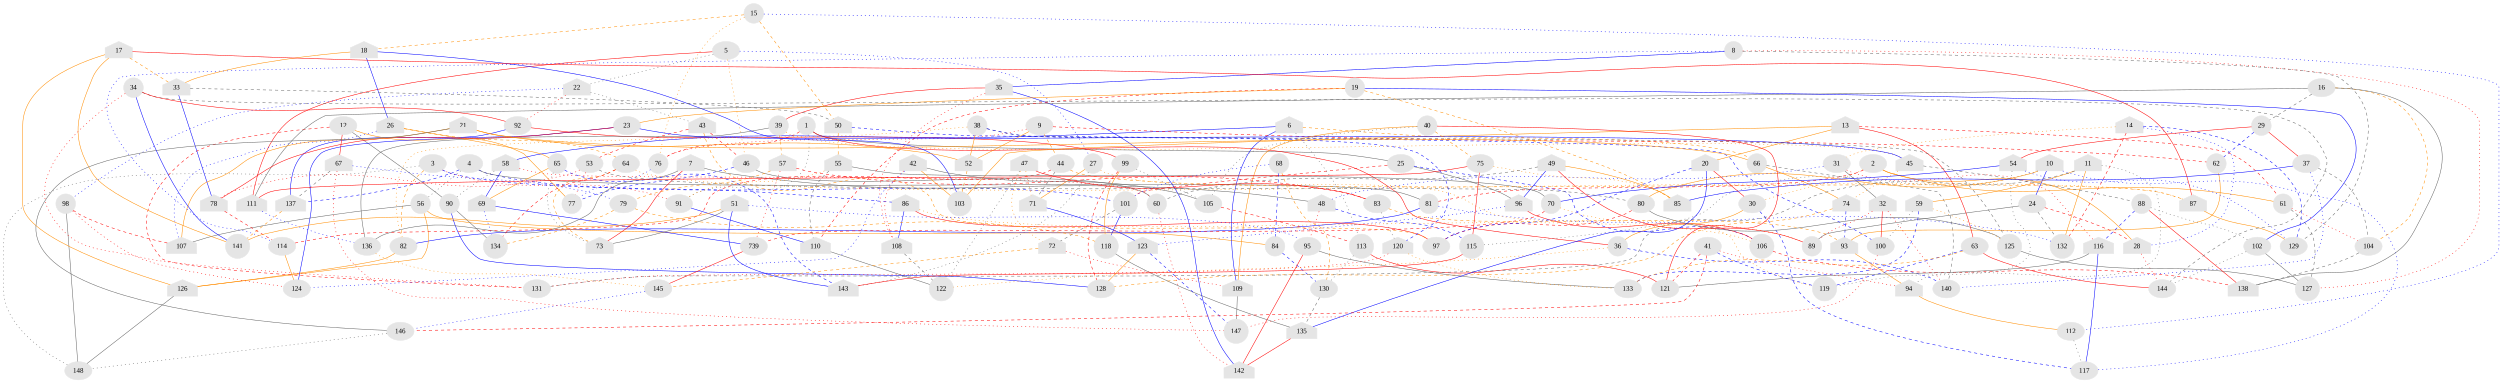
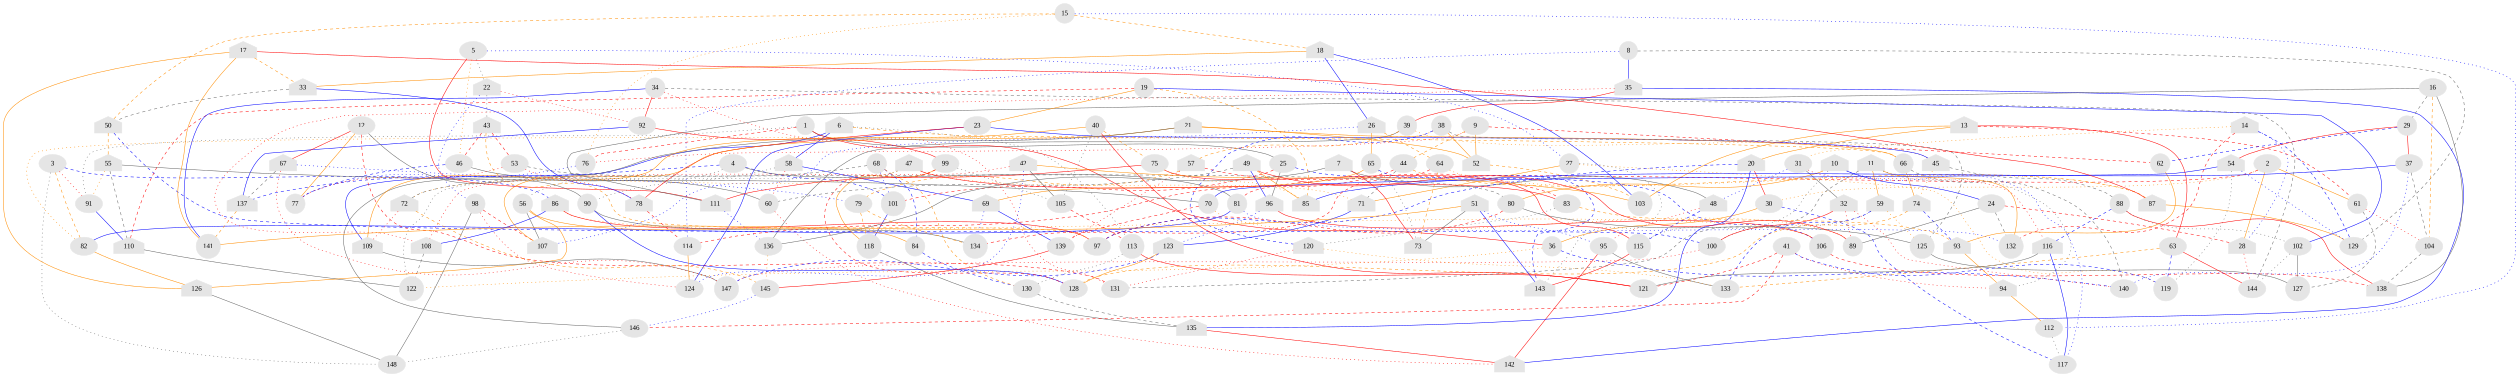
(2358, 78) -> none
(1097, 220) -> (639, 176)
(754, 246) -> (1061, 246)
